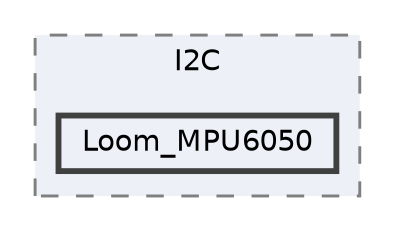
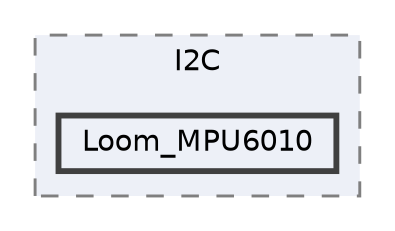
(197, 143) -> (197, 143)
